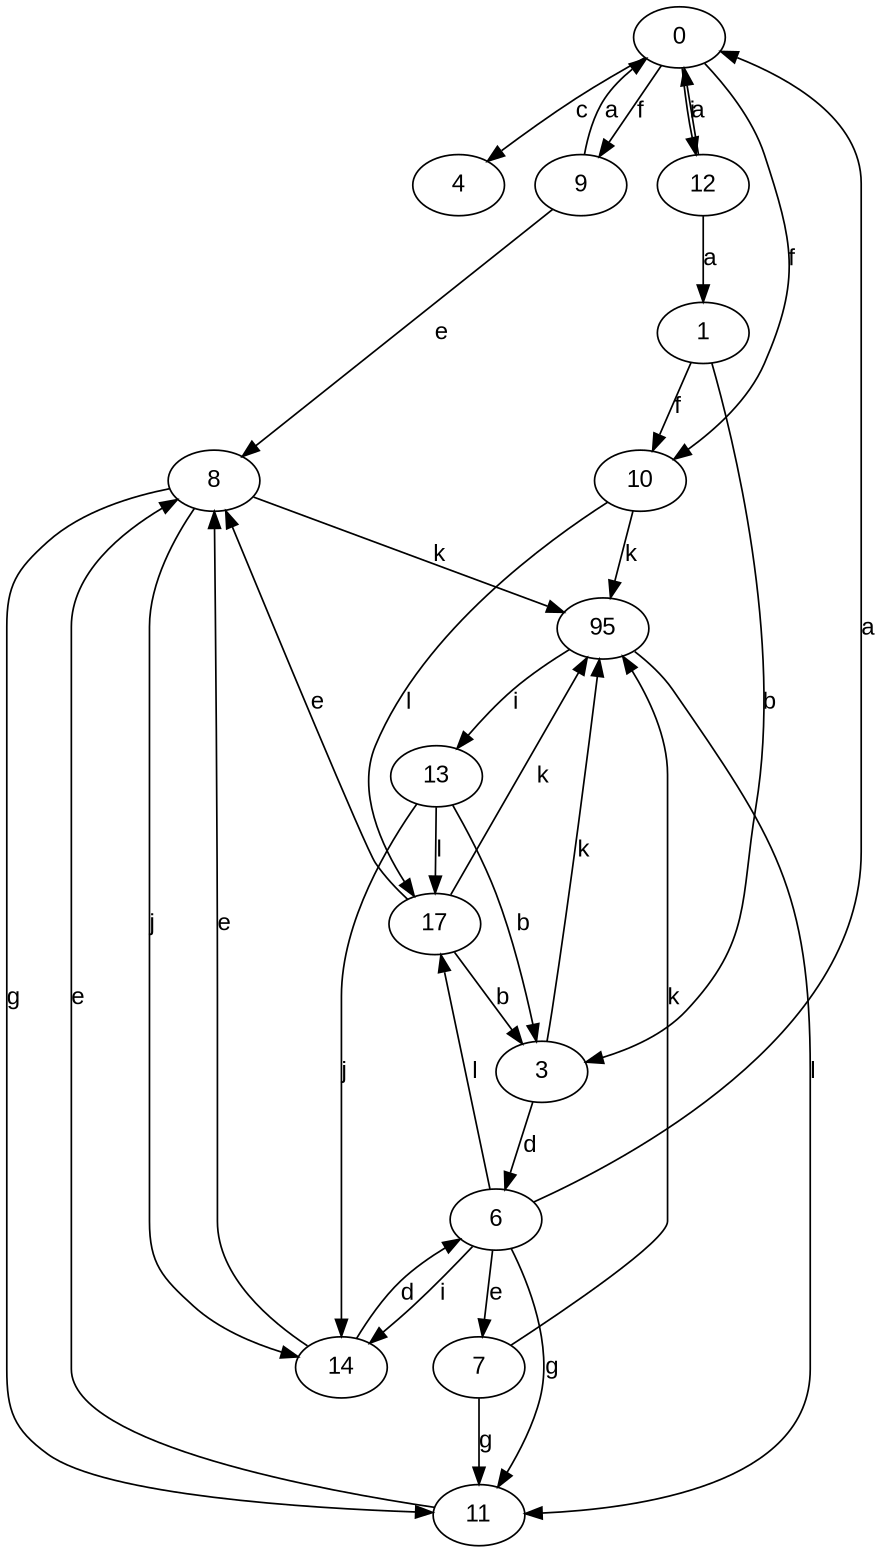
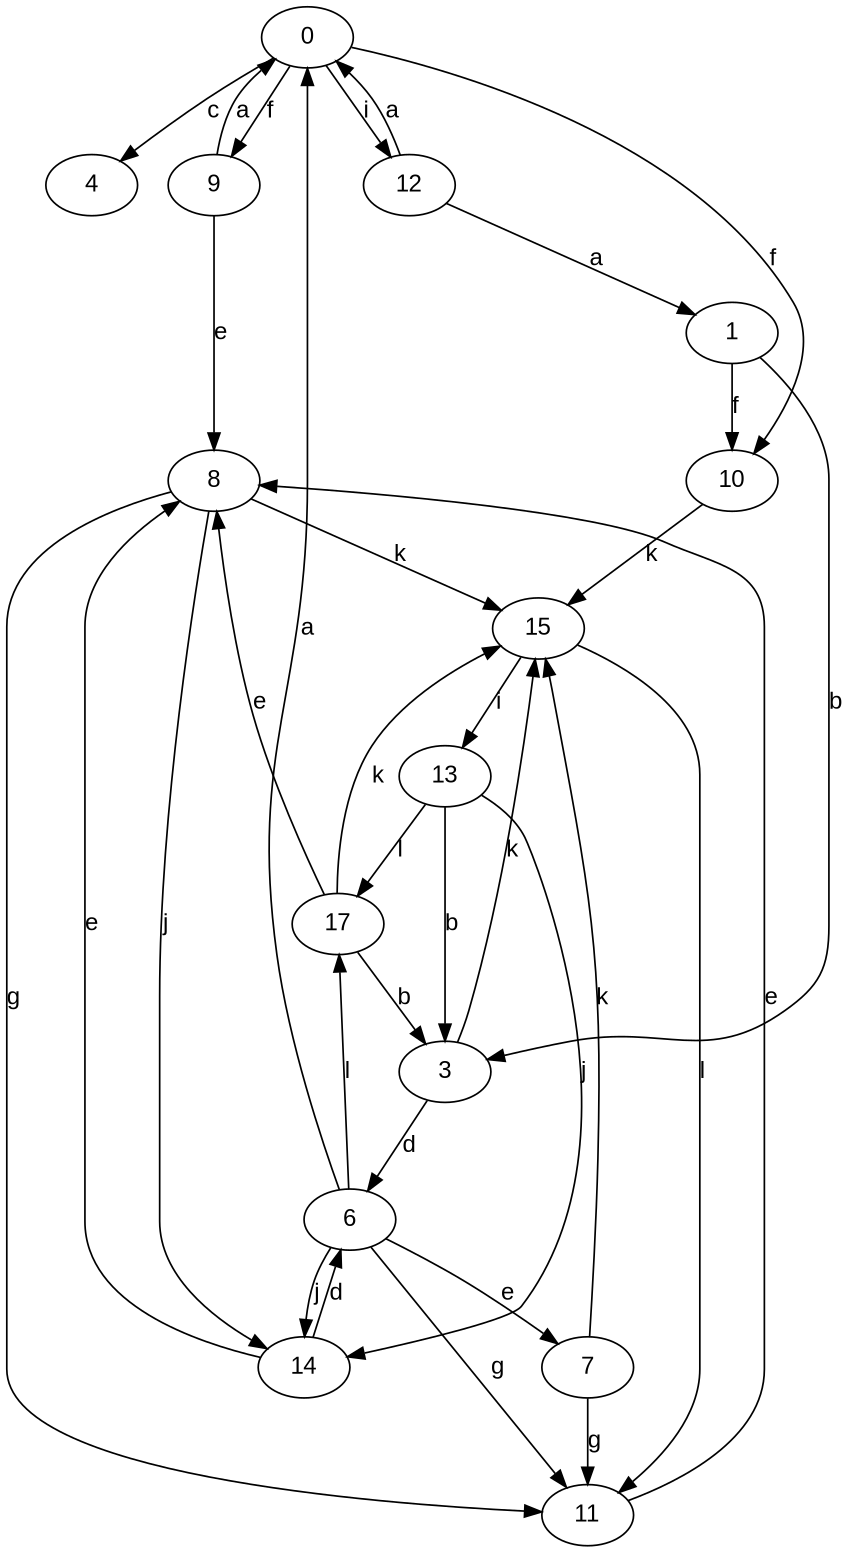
(603, 628) -> (538, 628)
(426, 662) -> none
(443, 1293) -> (318, 1293)
